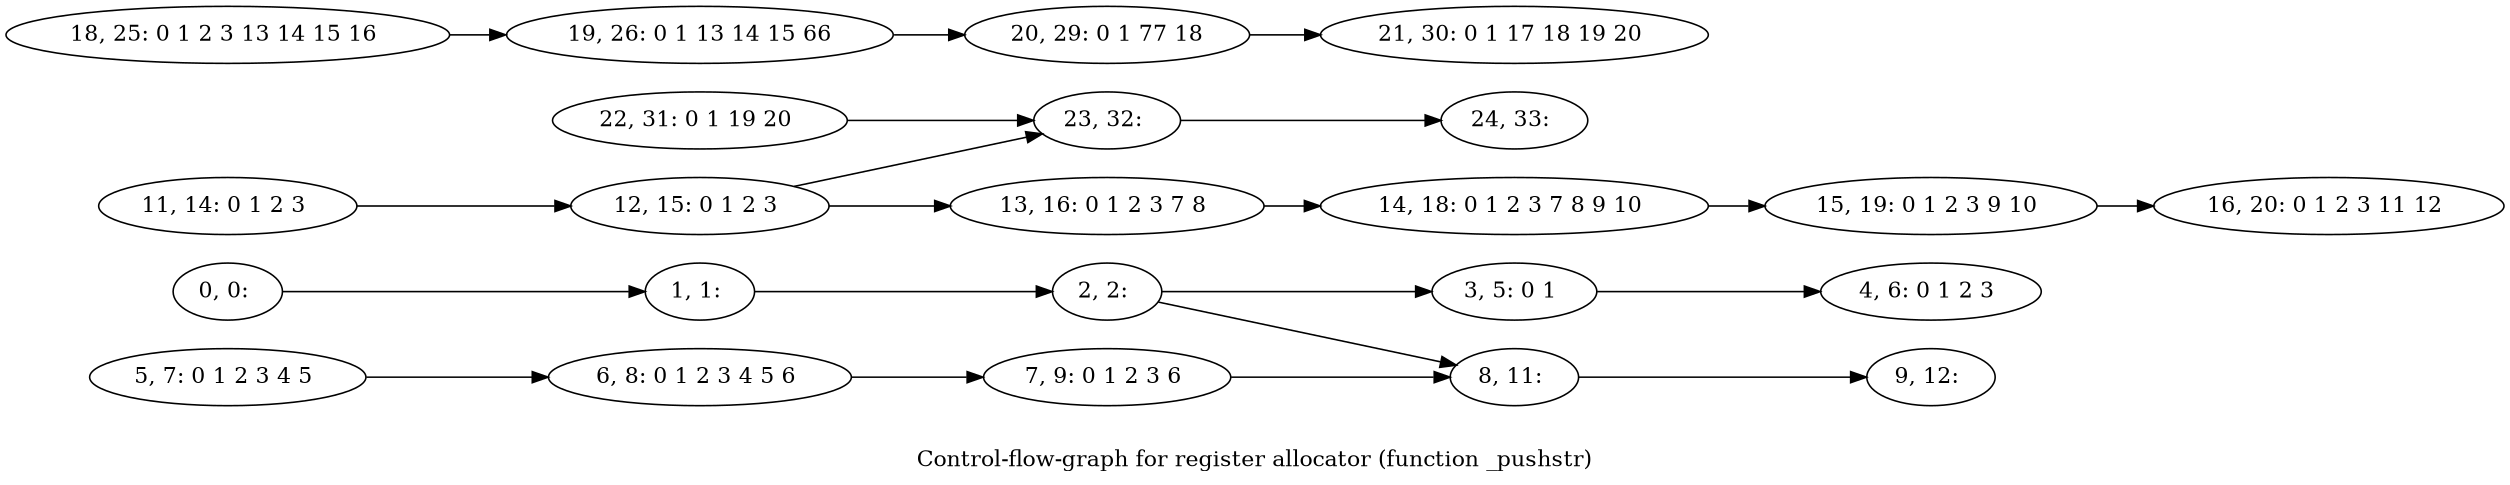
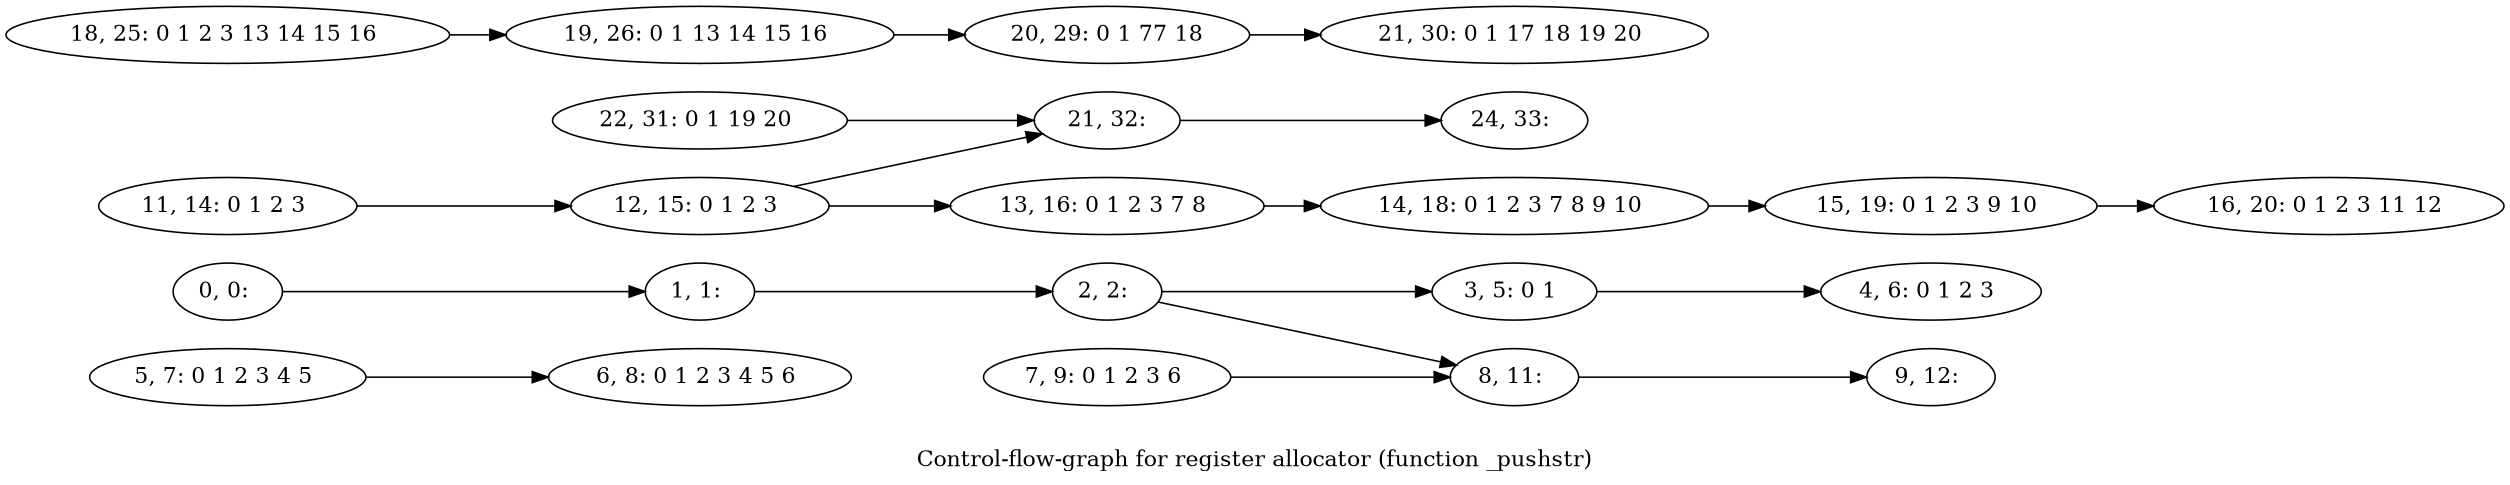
(700, 35) -> (700, 35)
(1107, 120) -> (1107, 120)
(909, 377) -> none
